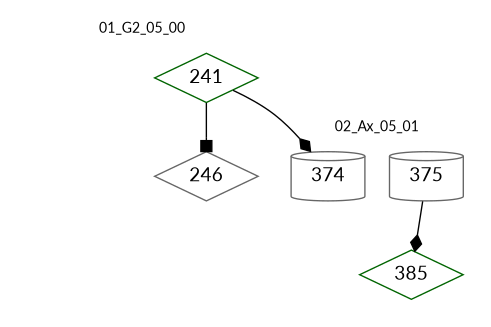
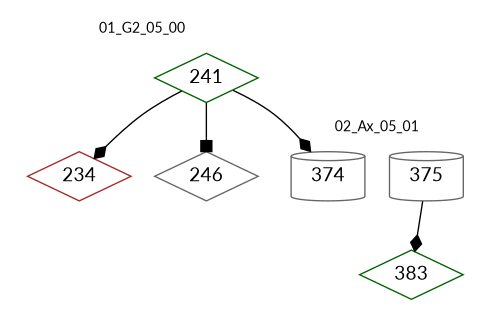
none -> (79, 176)
(411, 275) -> (411, 275)
